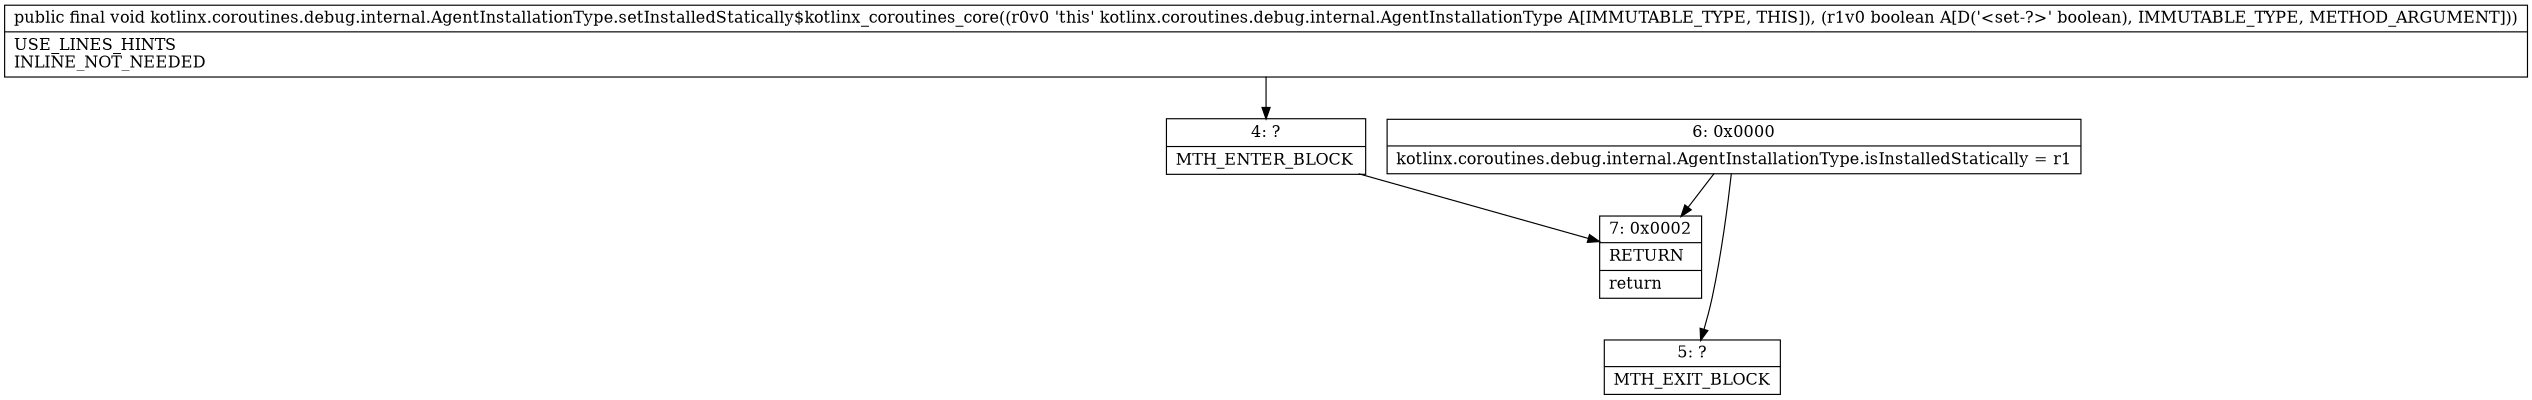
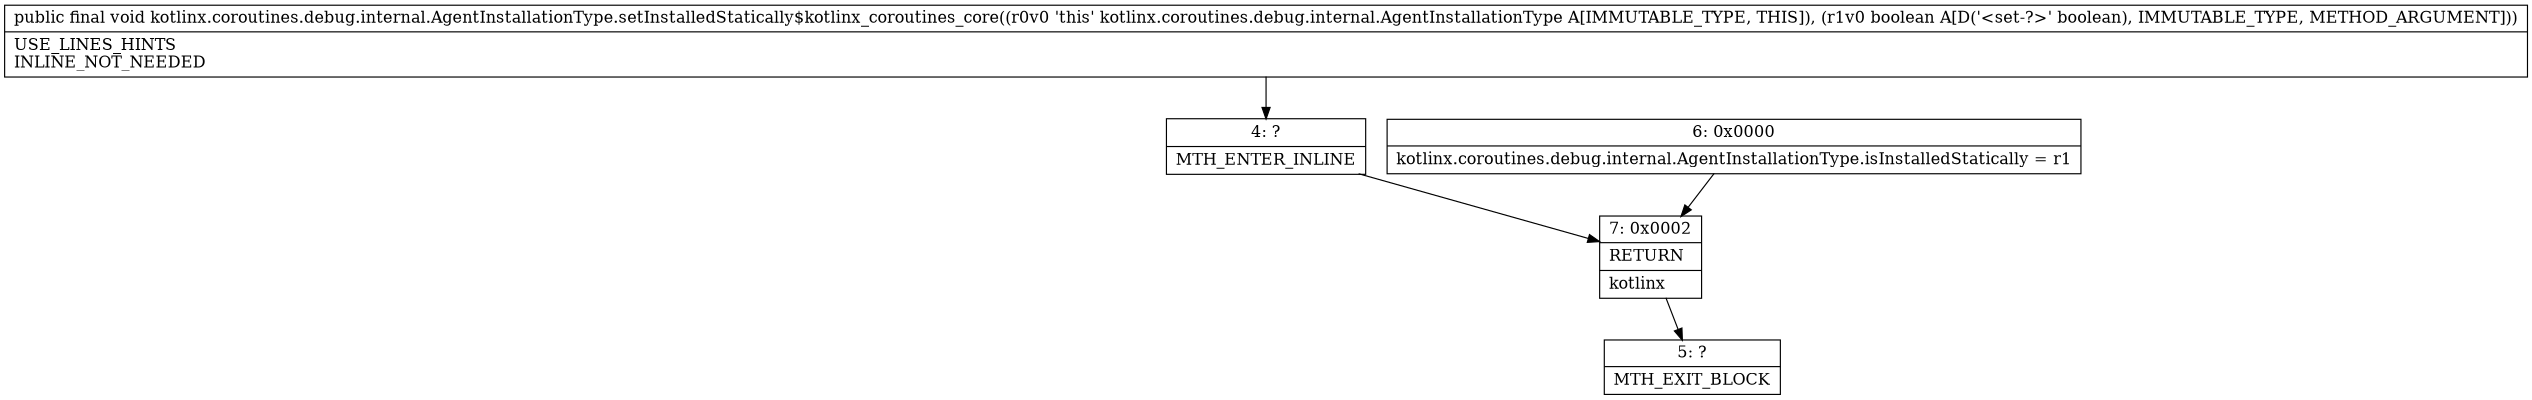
(1265, 160) -> (1266, 160)
(1721, 252) -> (1672, 314)
(1636, 284) -> (1637, 284)
